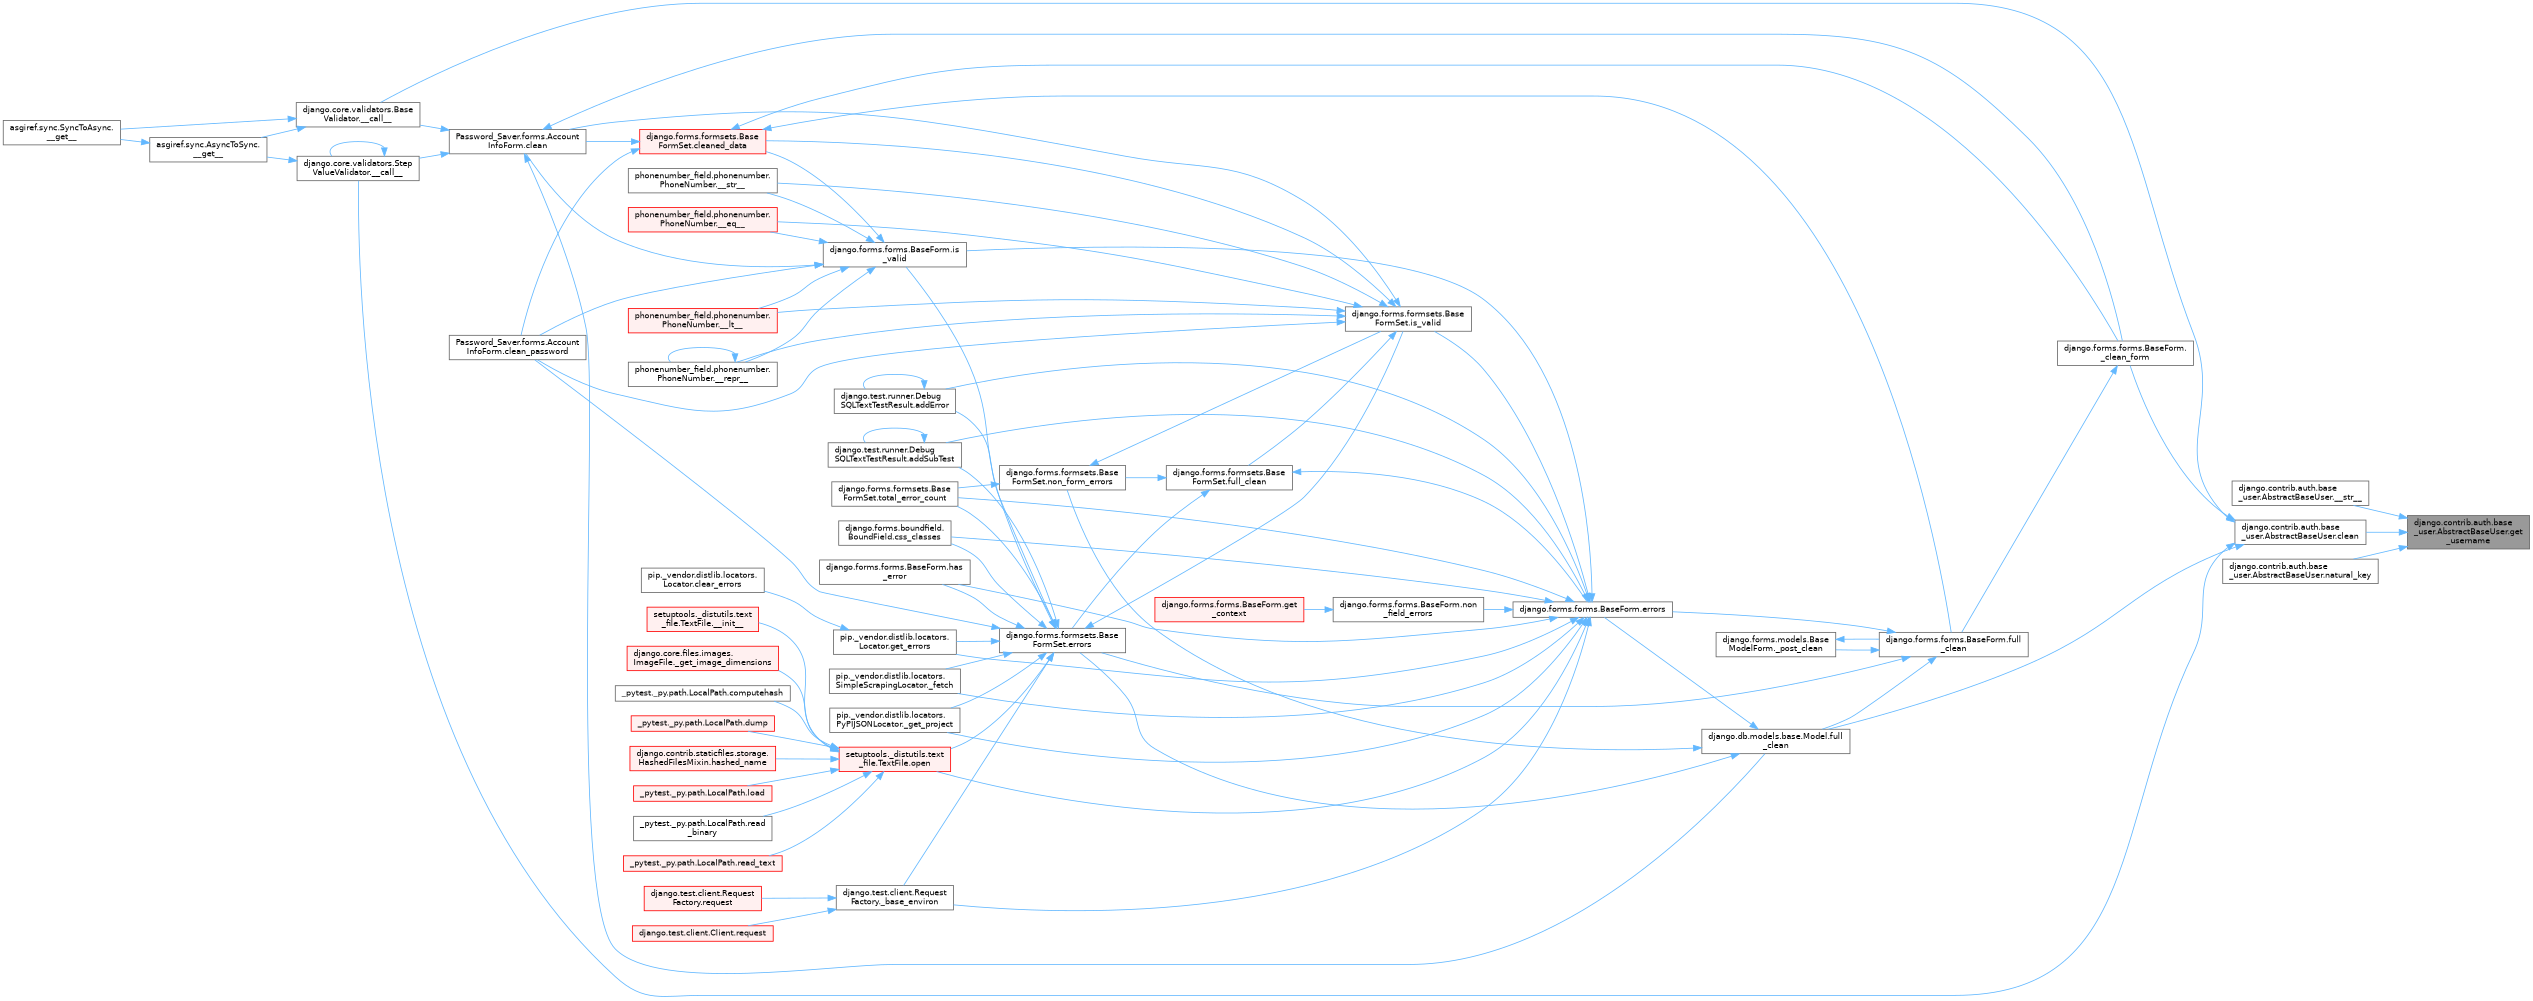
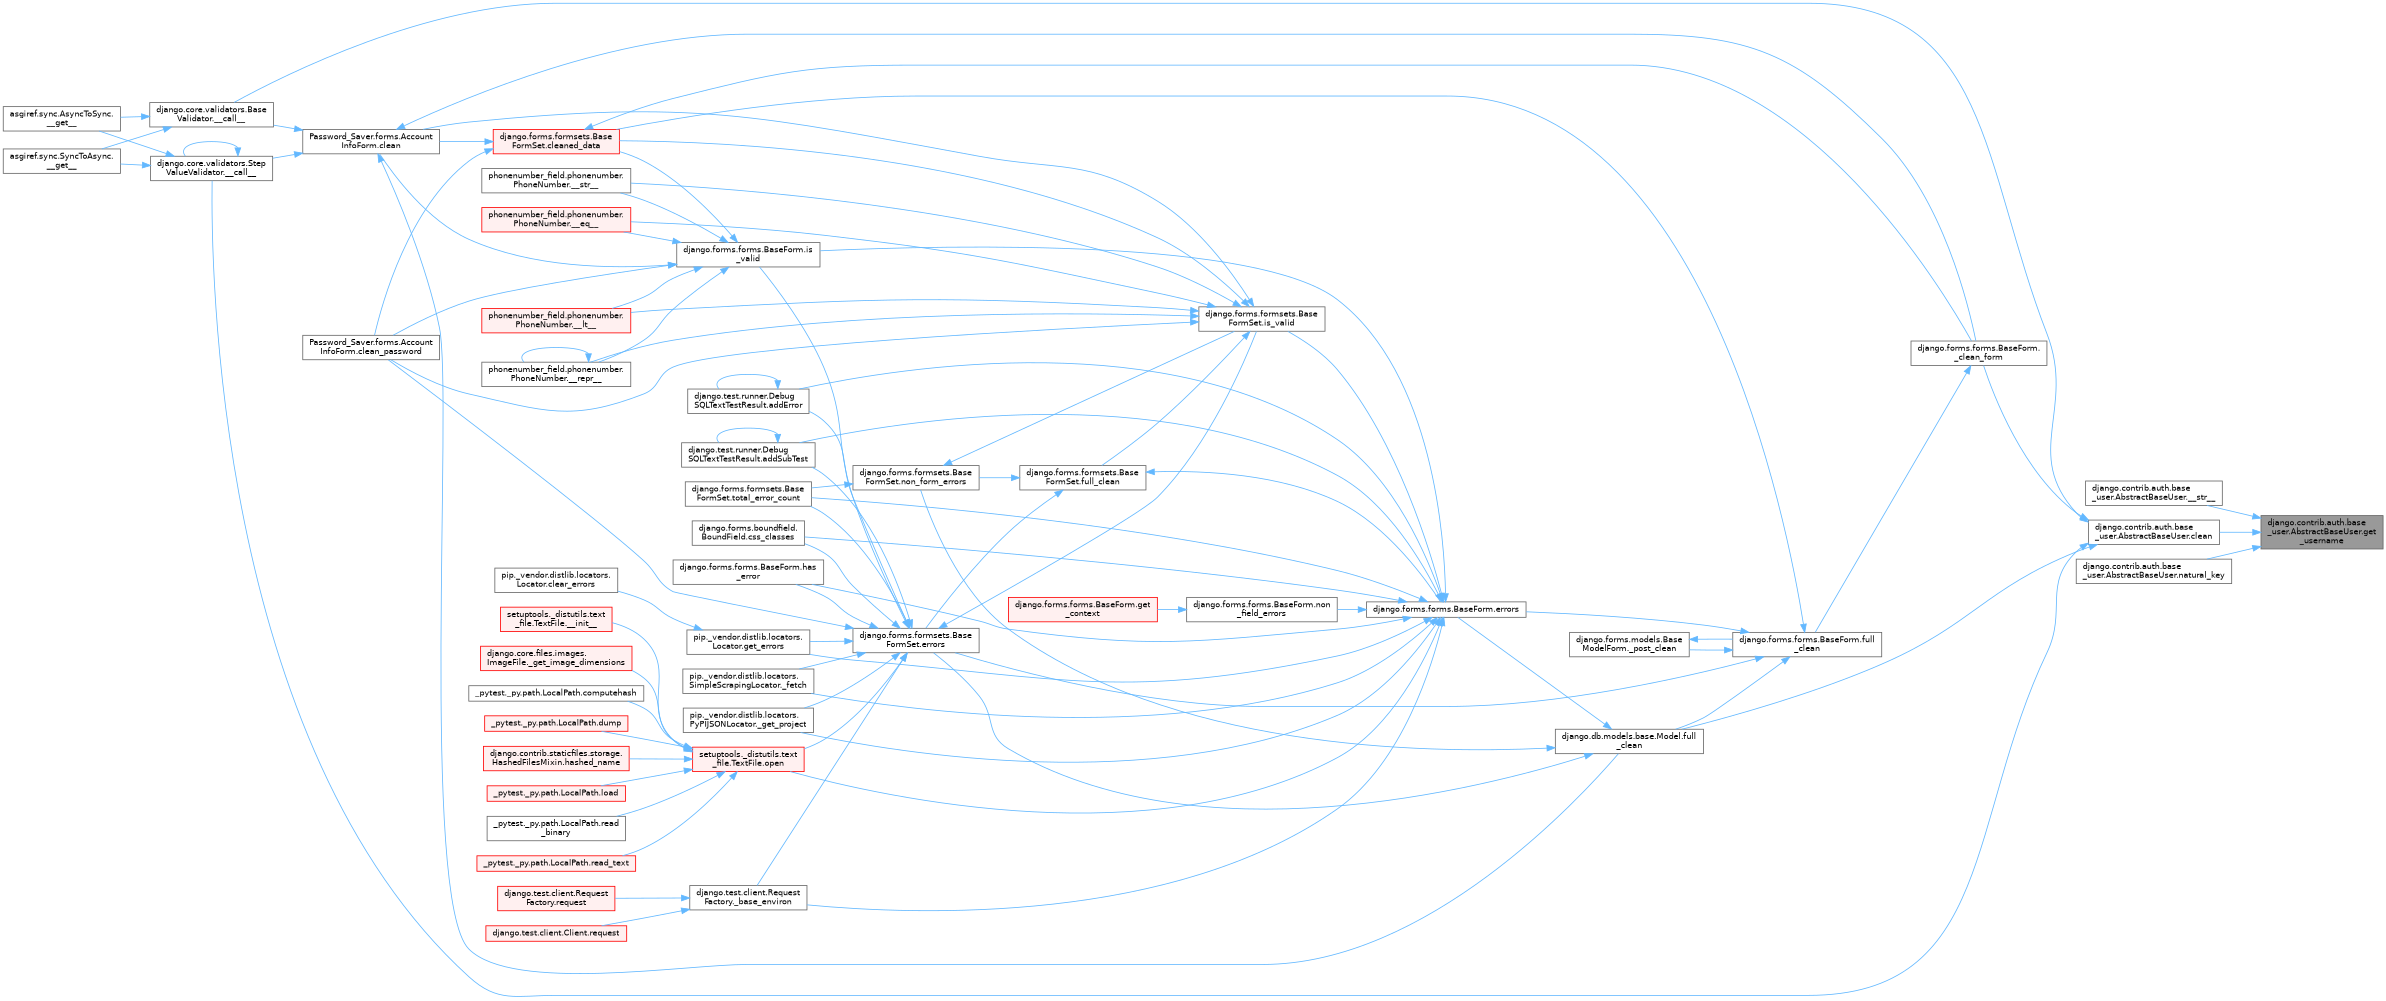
(1528, 96) -> (1374, 96)
(131, 141) -> (131, 165)
